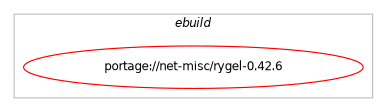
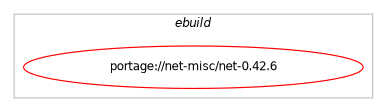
(193, 67) -> (193, 67)
